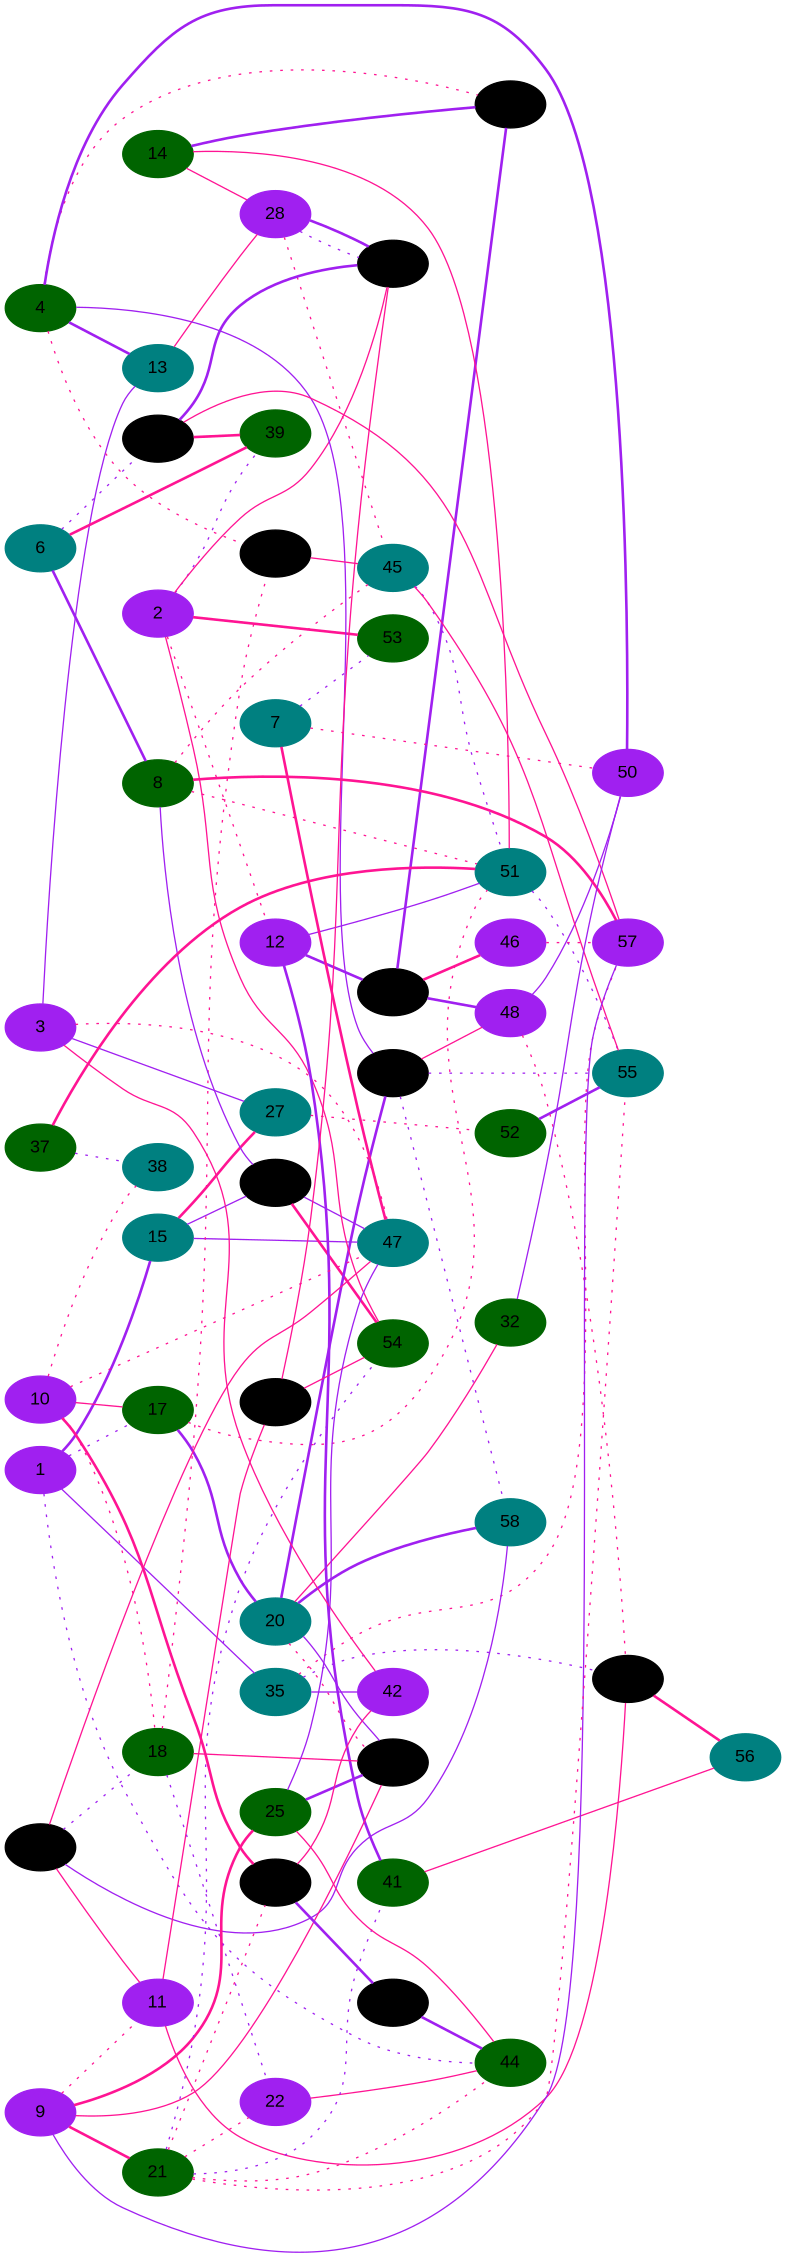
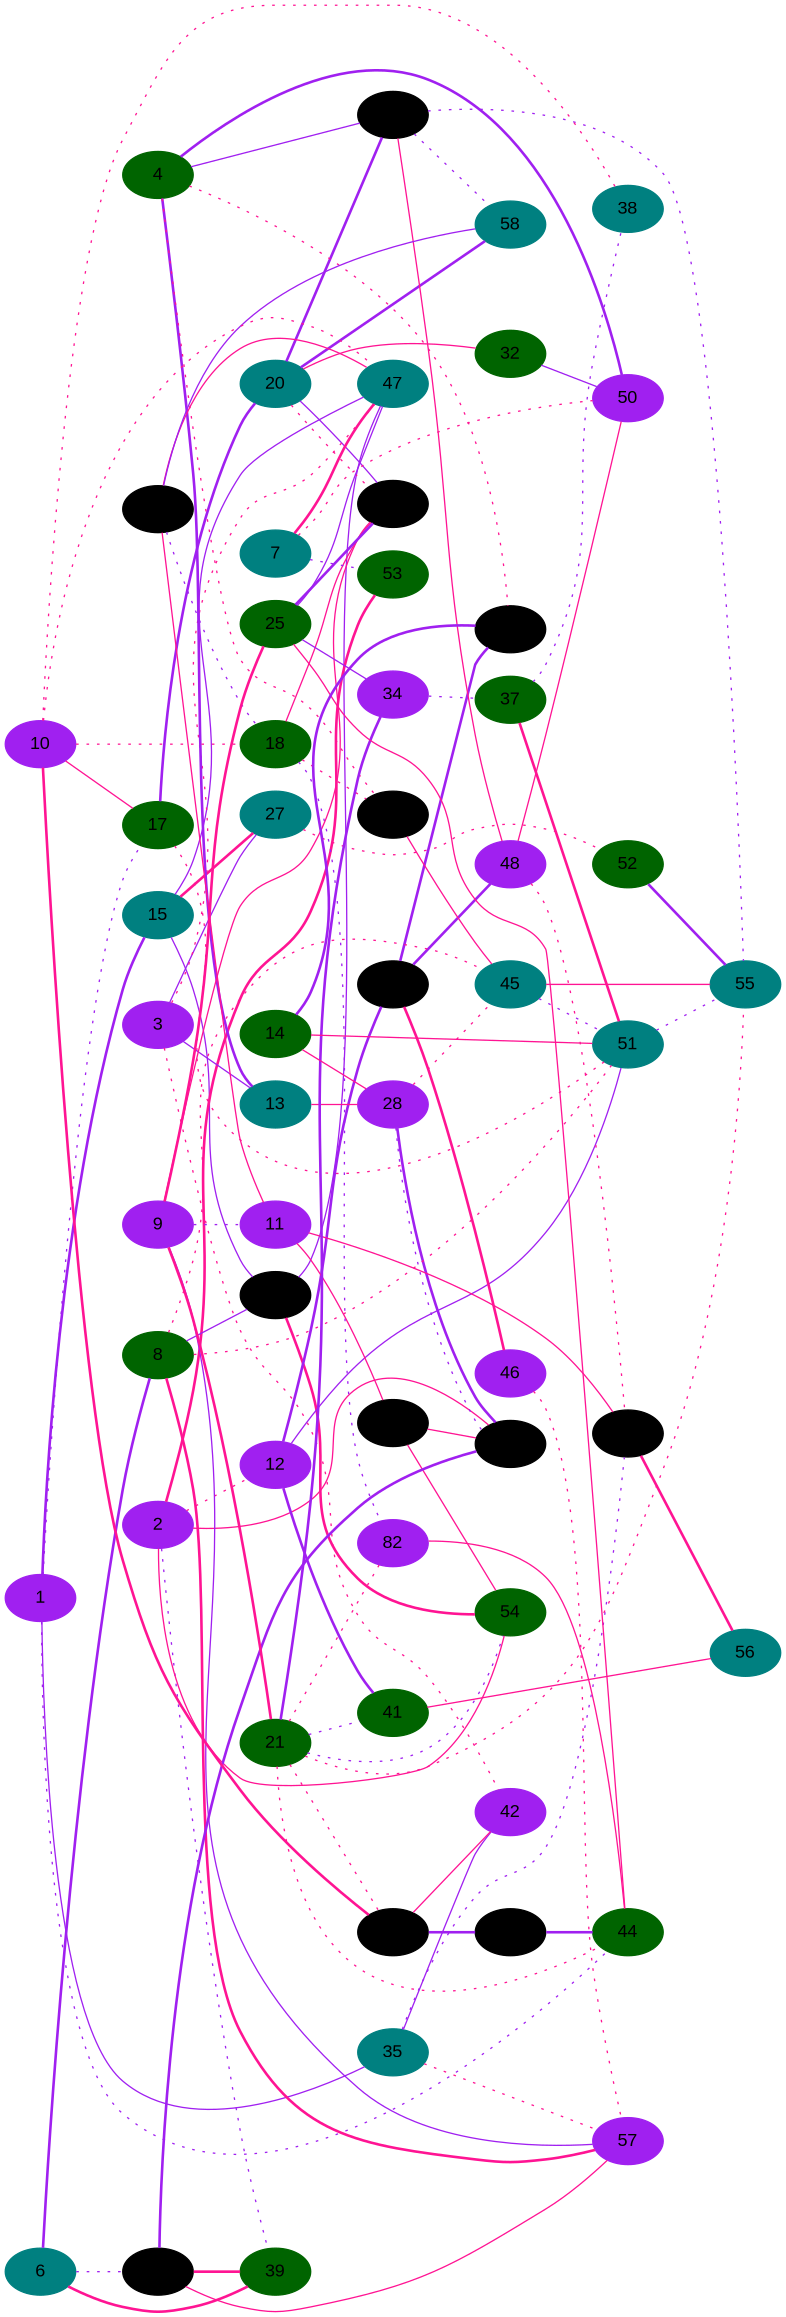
none -> (393, 695)
(585, 900) -> (571, 632)
(224, 1339) -> (302, 1414)
(99, 2057) -> (216, 1225)
(275, 2102) -> (393, 1543)
